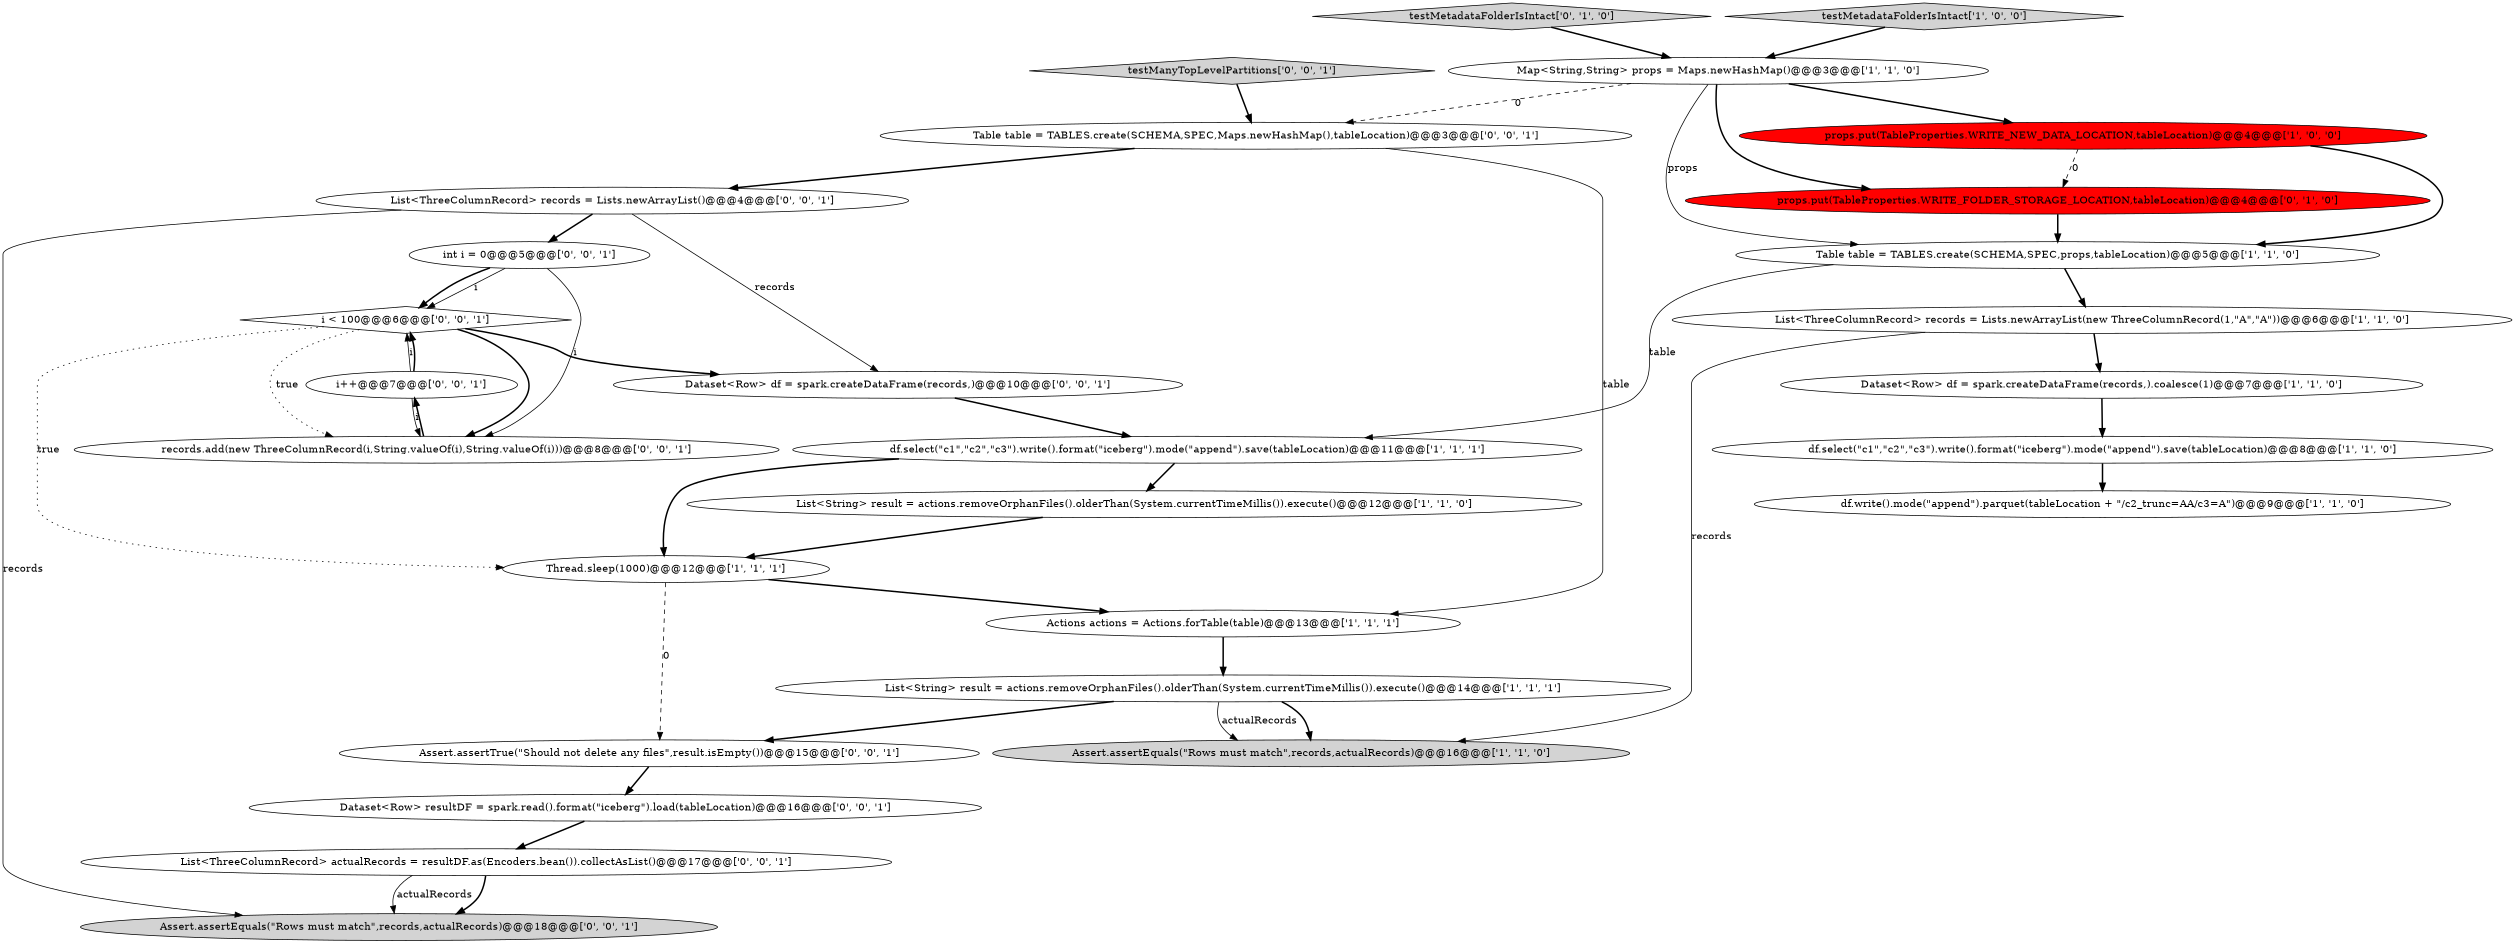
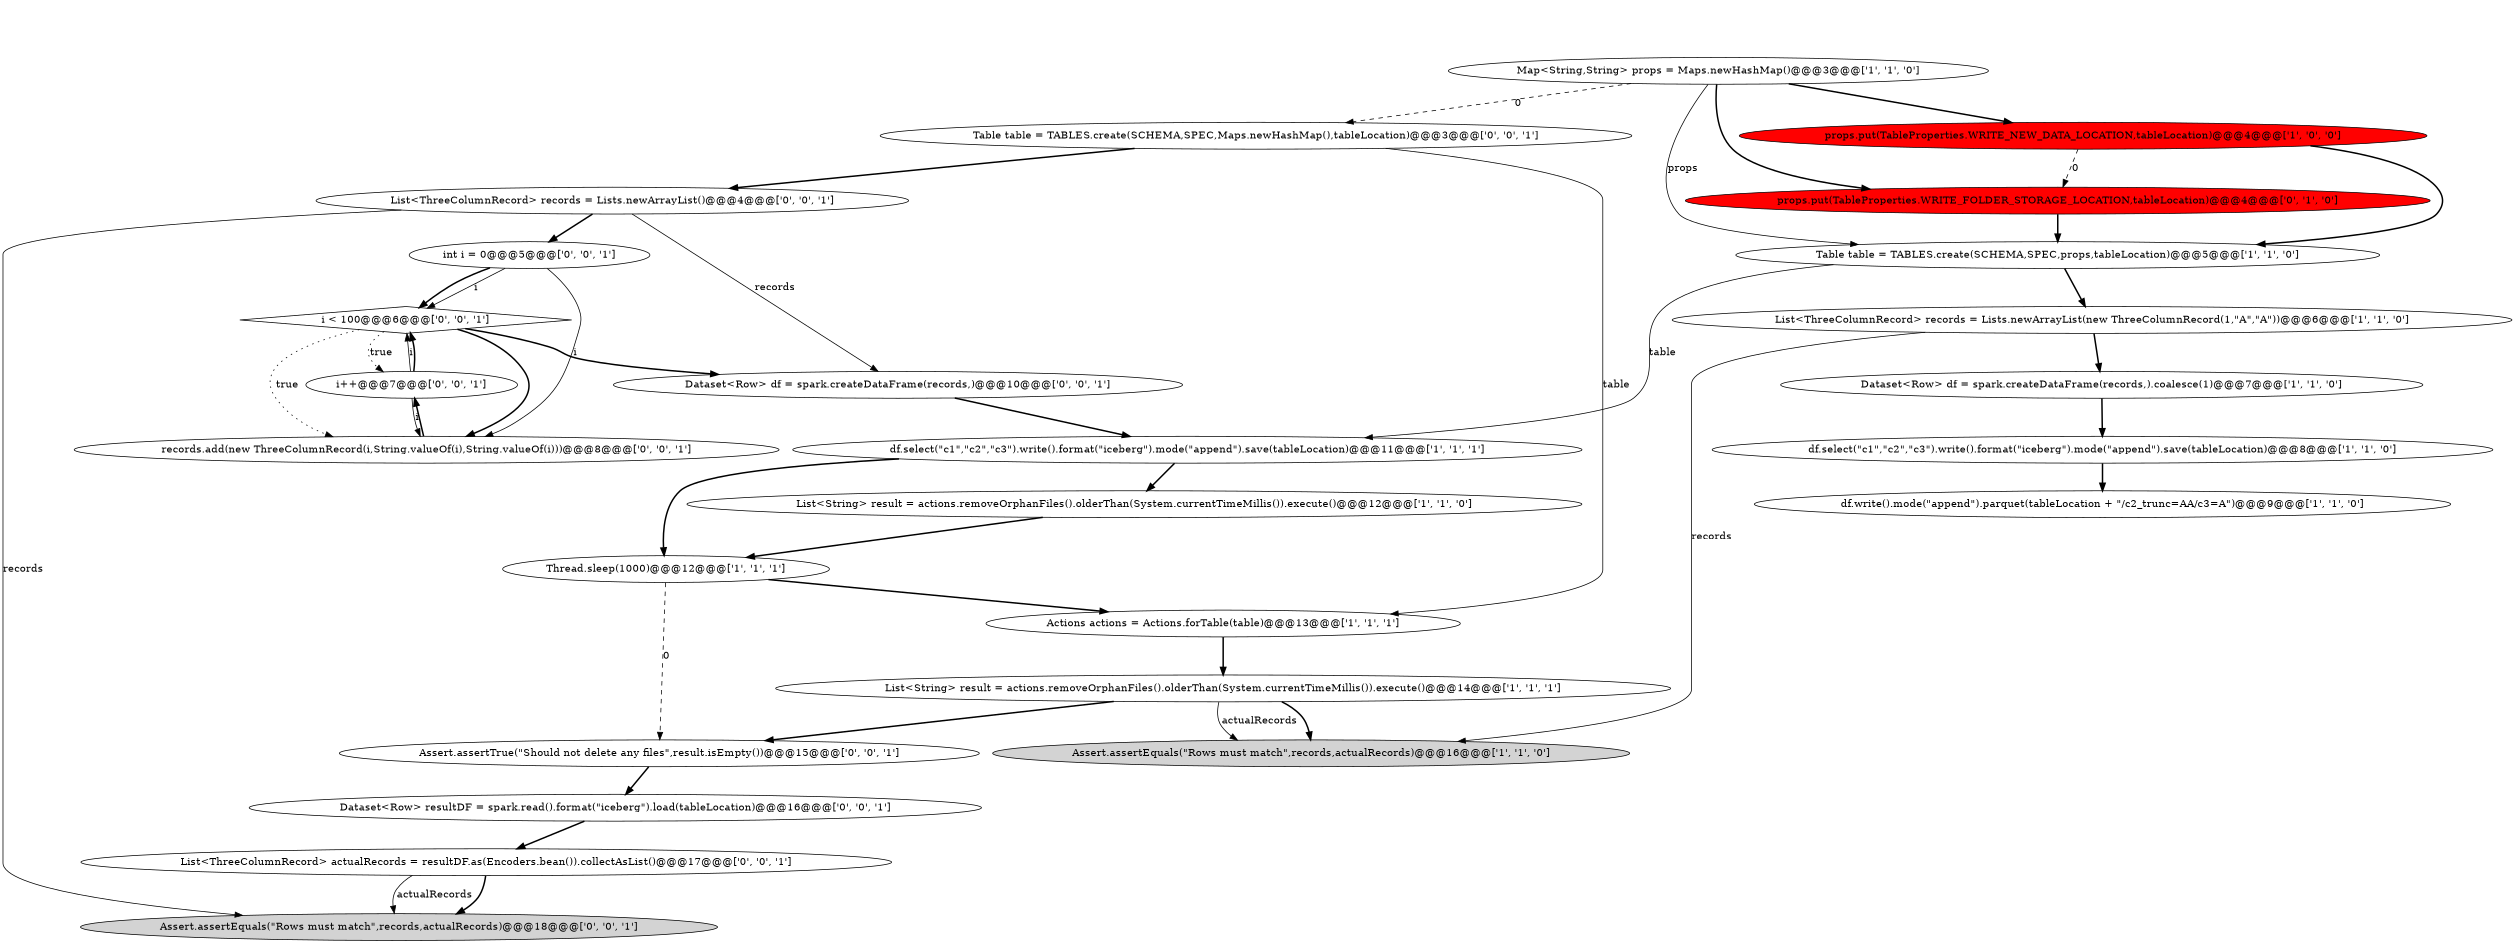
(1512, 16) -> none
(1924, 16) -> none
(1232, 71) -> none
(56, 523) -> (369, 348)
